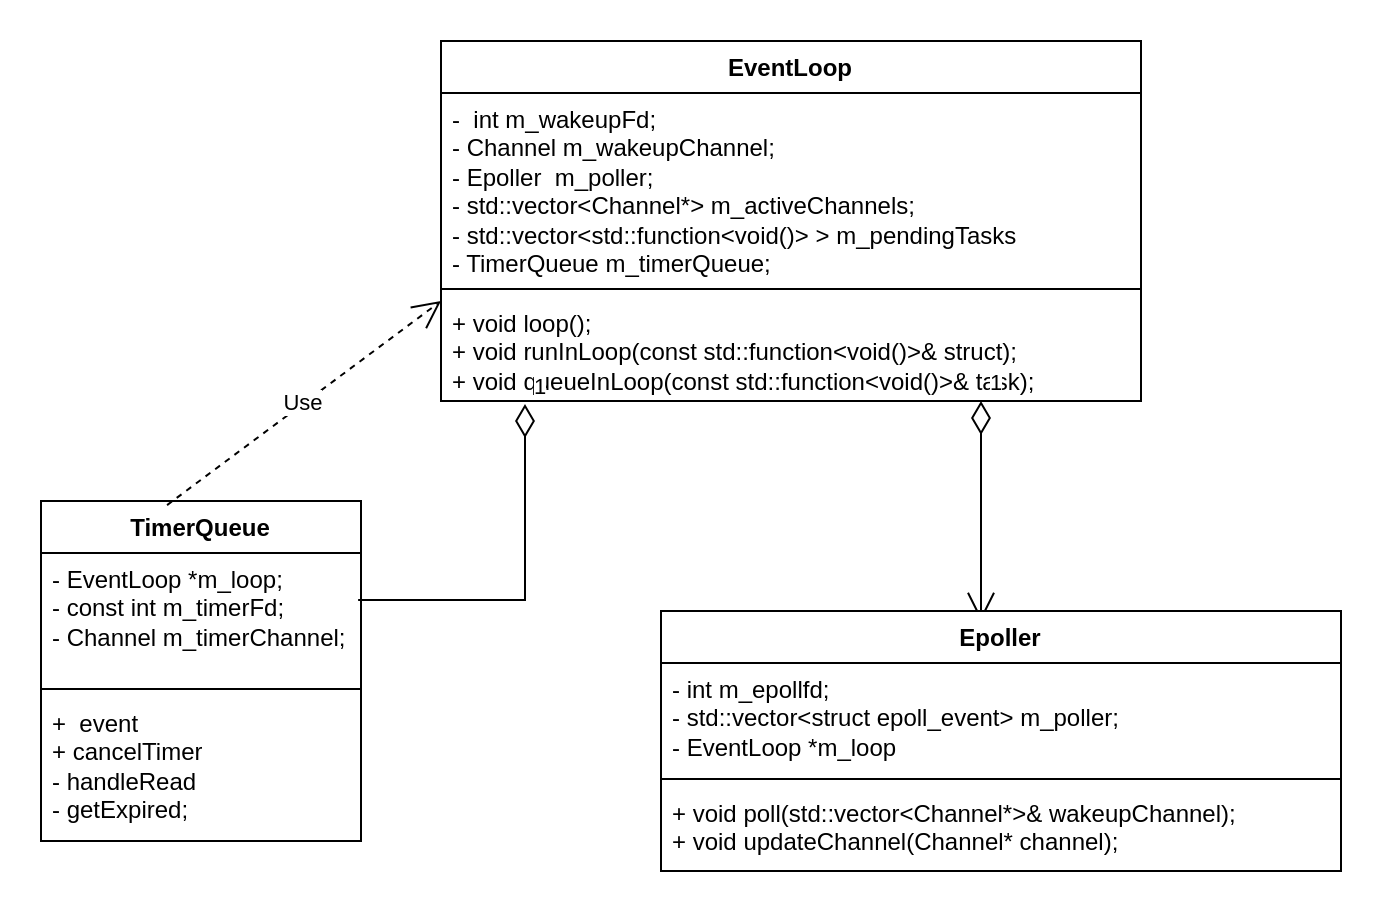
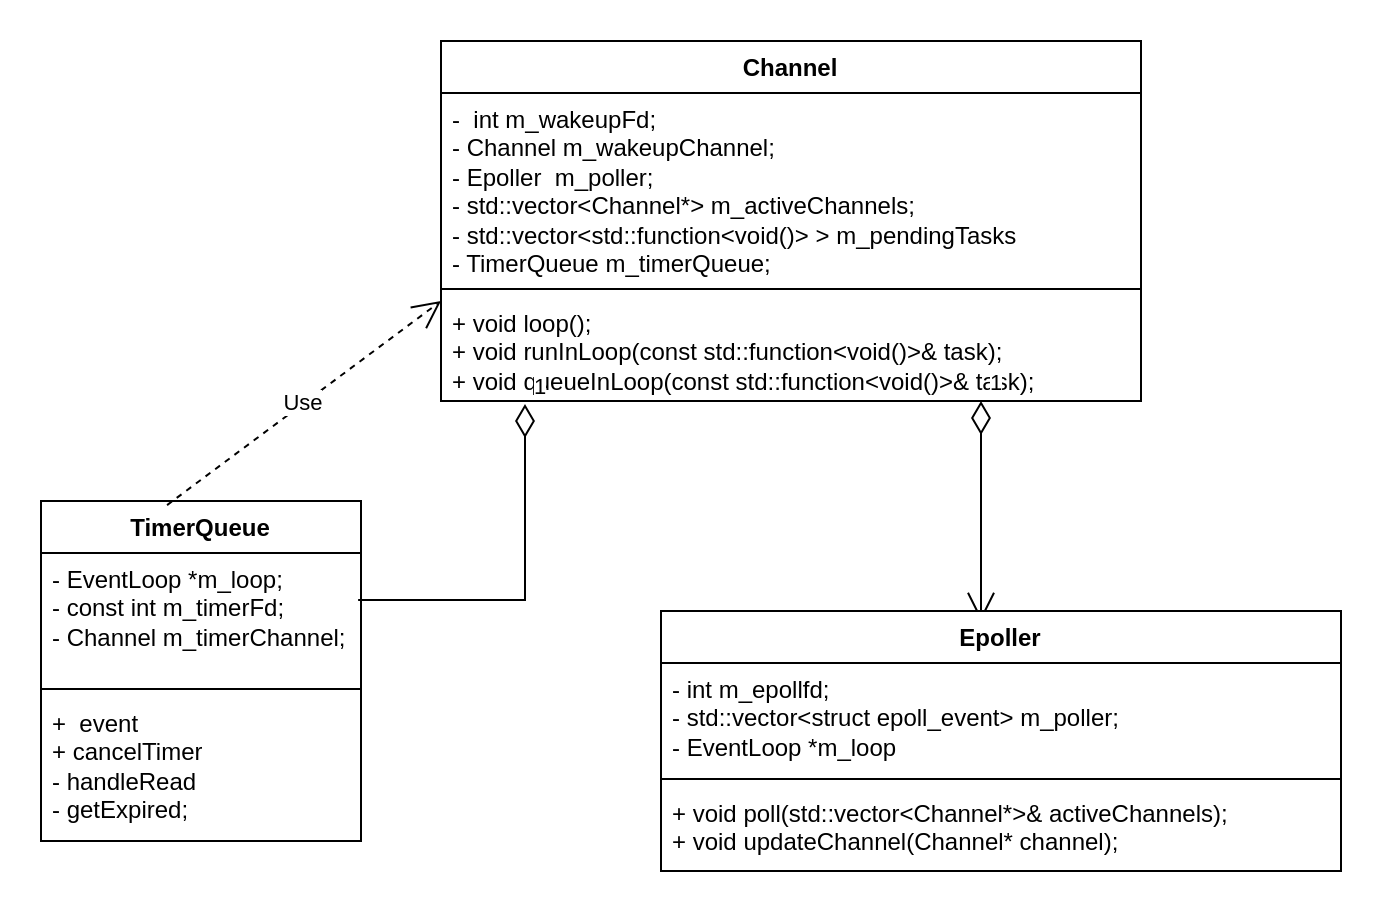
(791, 69) -> (791, 69)
(785, 354) -> (785, 354)
(975, 830) -> (978, 830)
